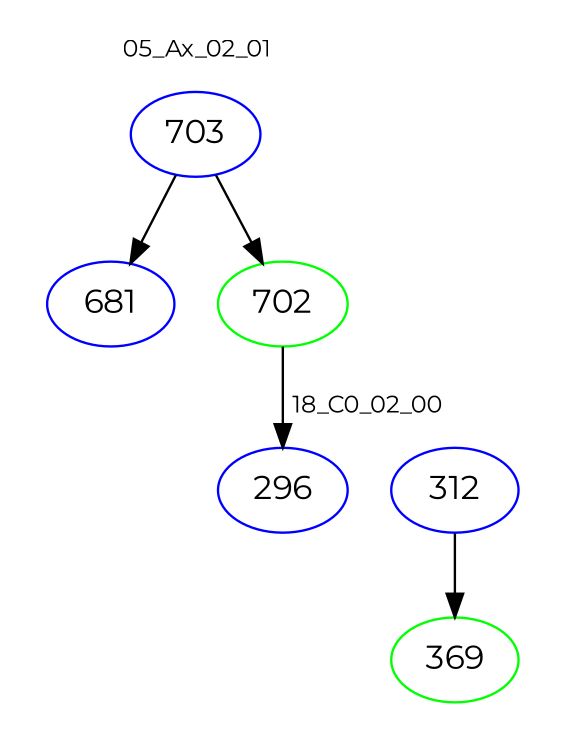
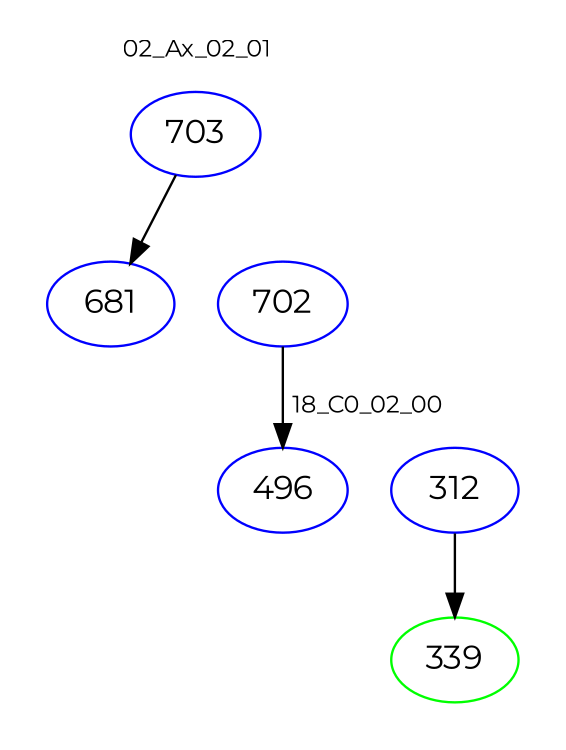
(198, 51) -> (198, 51)
(234, 209) -> none
(283, 304) -> (283, 304)
(283, 490) -> (283, 490)
(455, 660) -> (455, 660)
